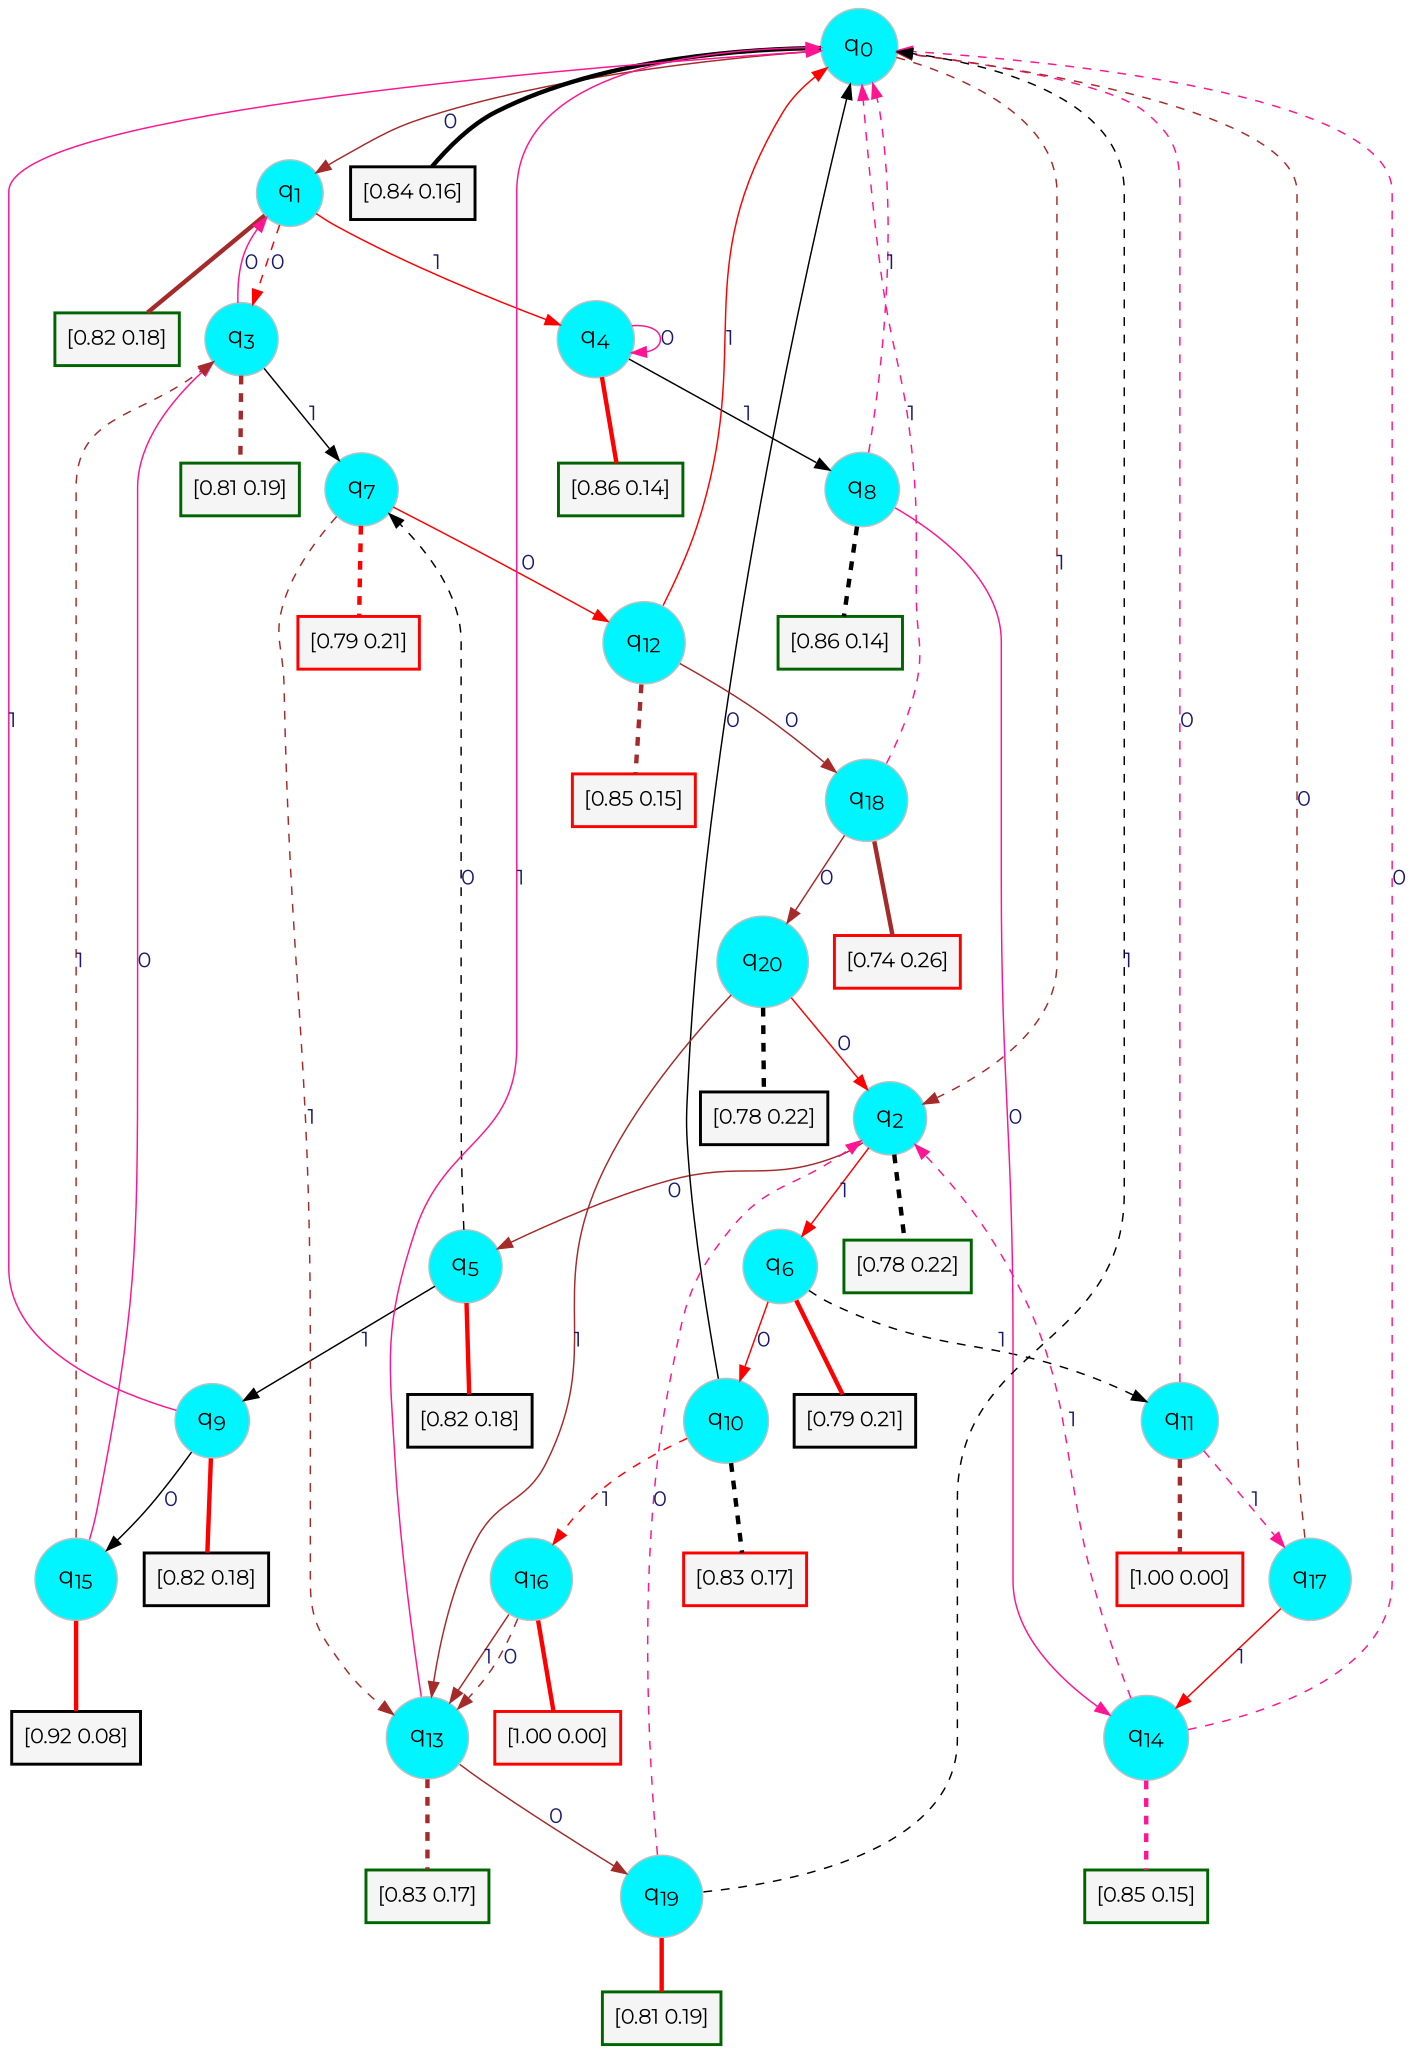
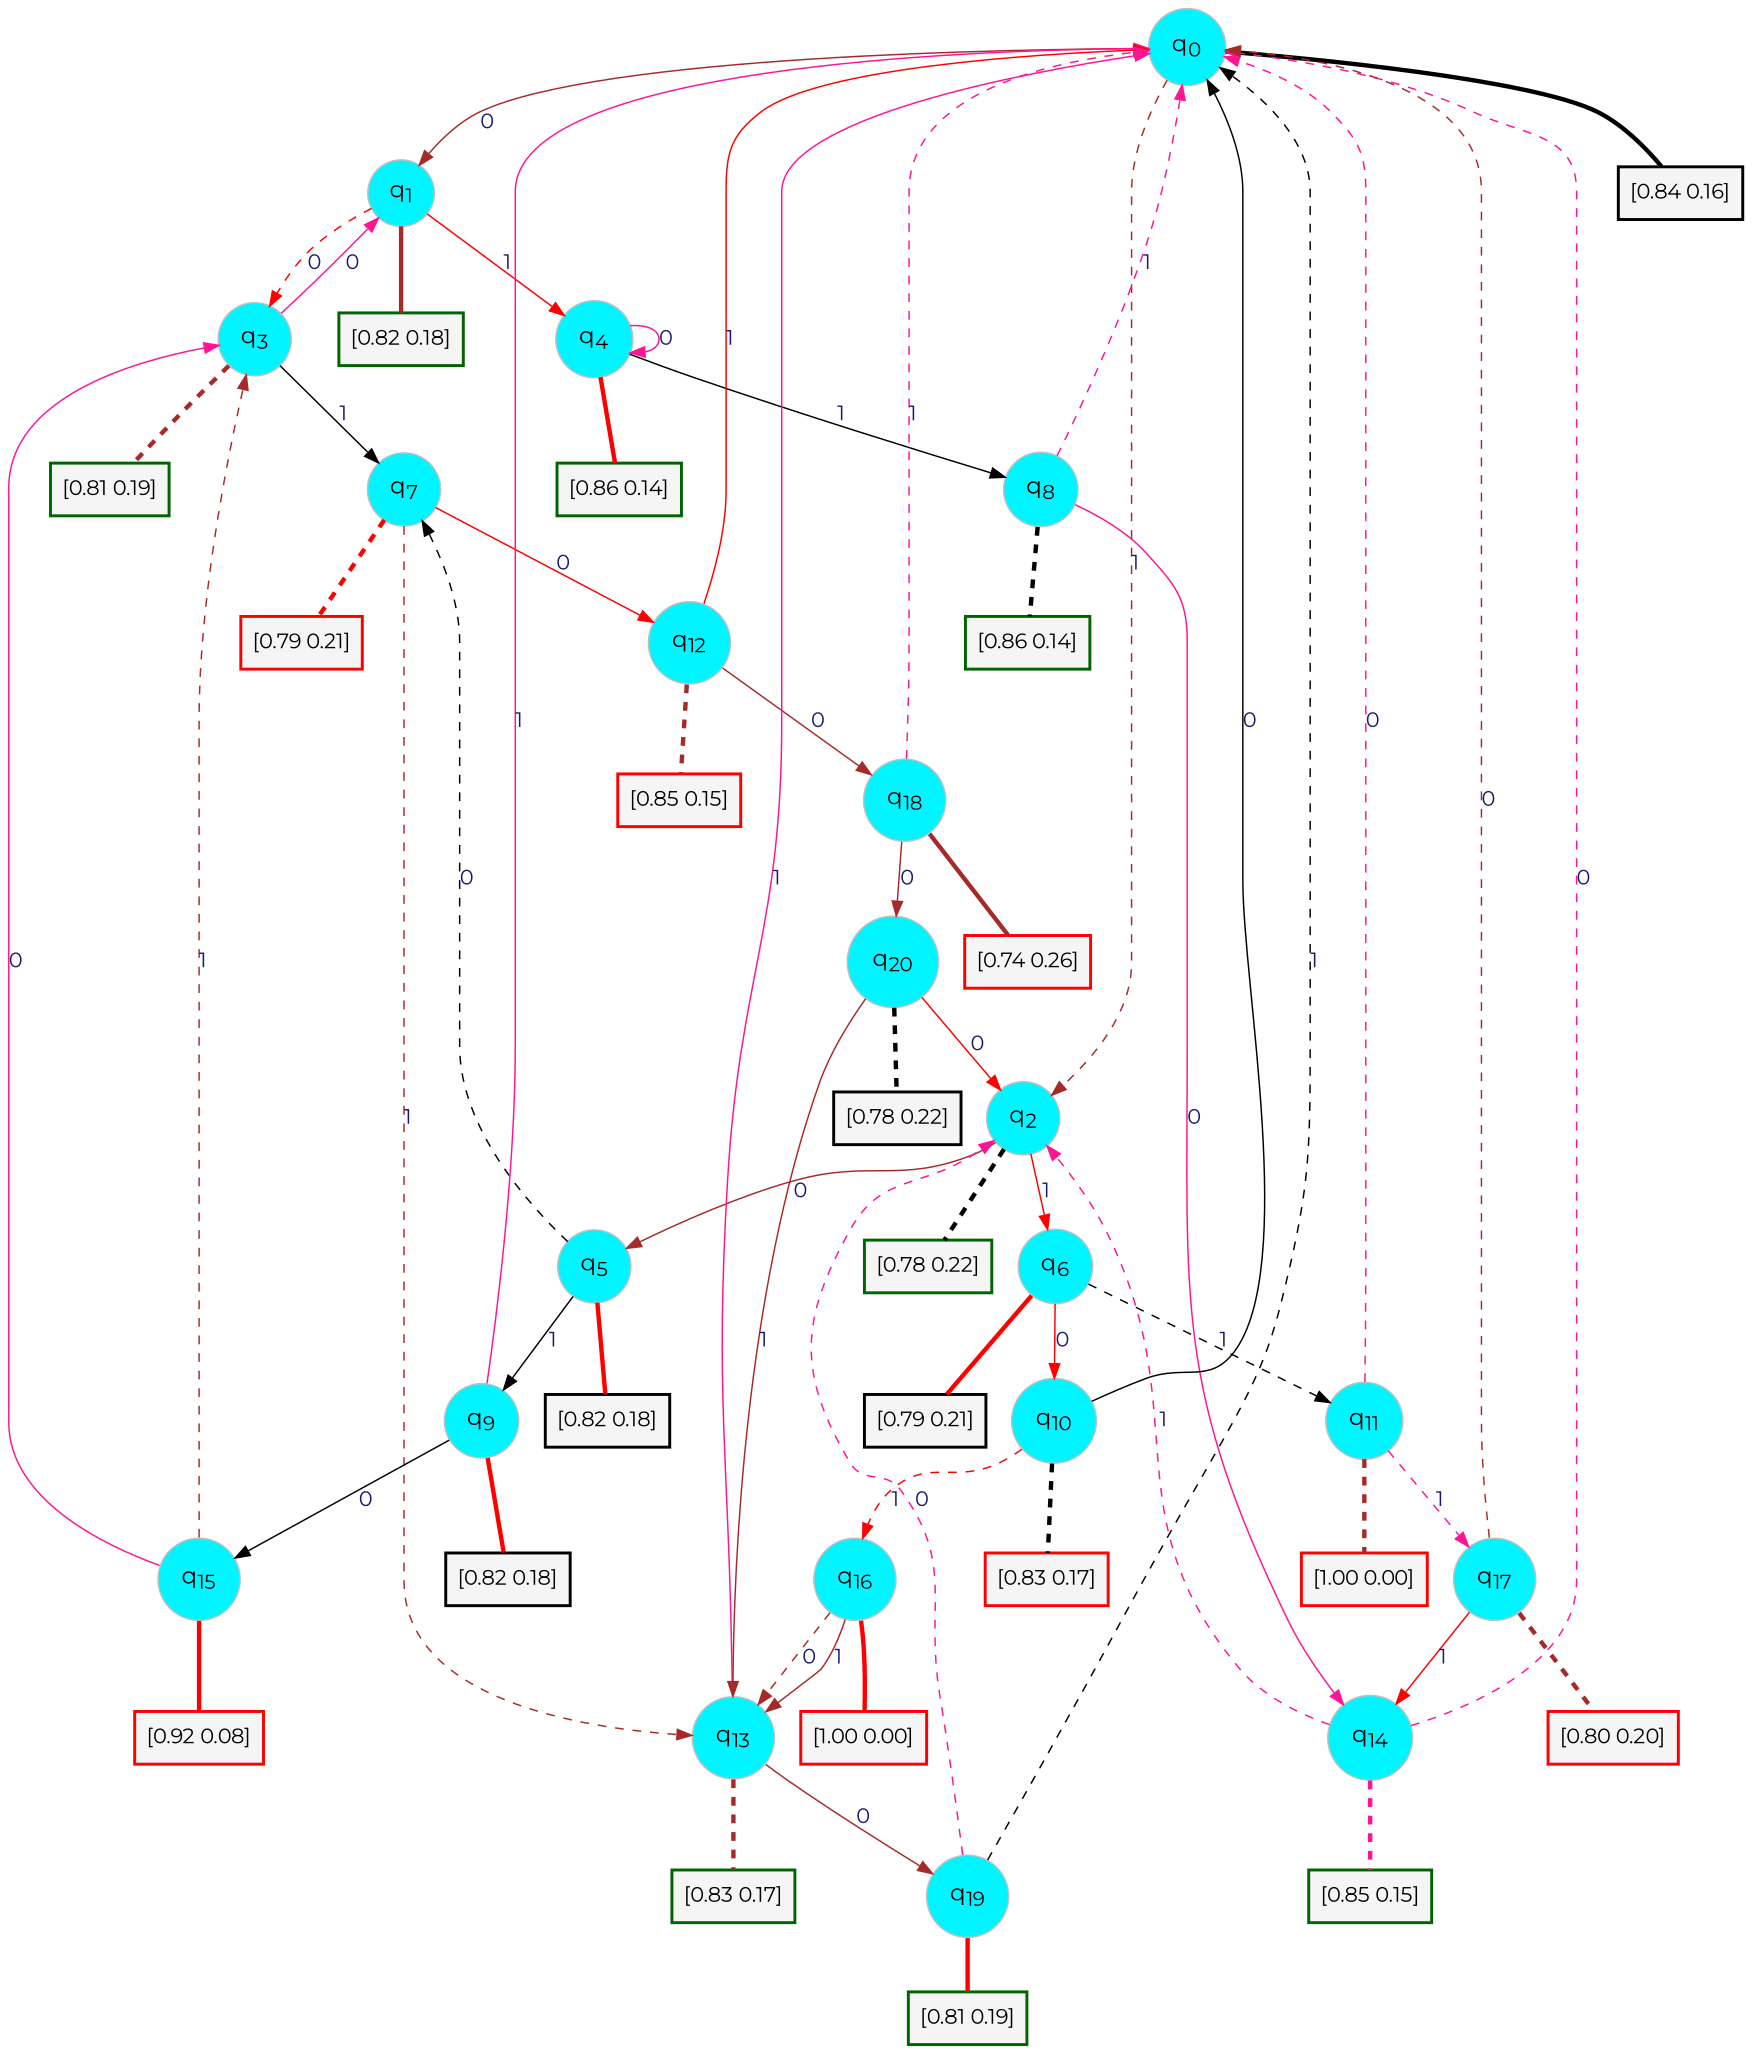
(76, 1738) -> (199, 1738)
none -> (1613, 1738)
